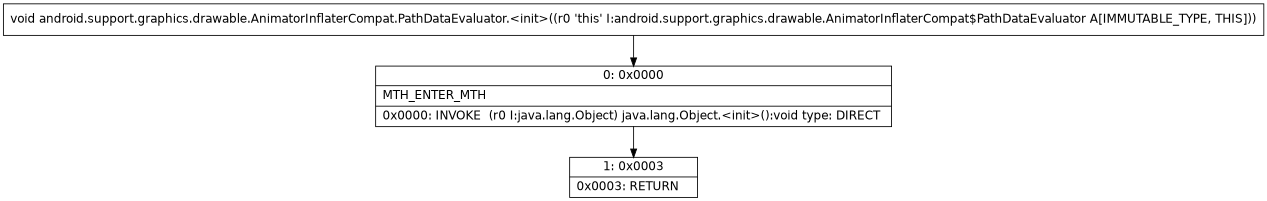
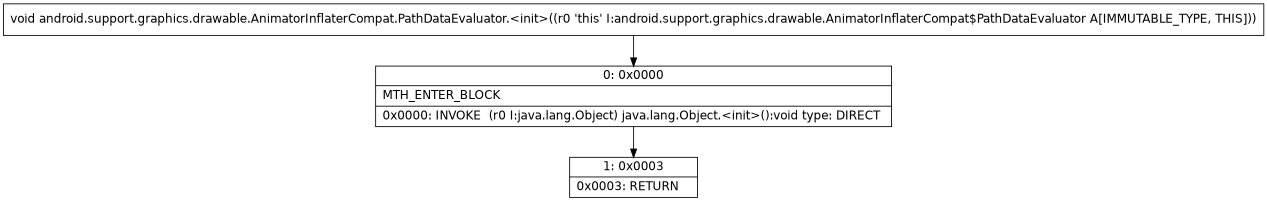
(434, 96) -> (442, 96)
